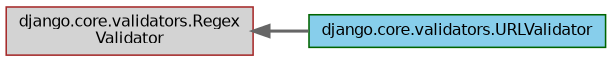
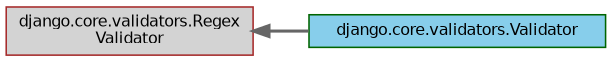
(457, 31) -> (457, 31)
